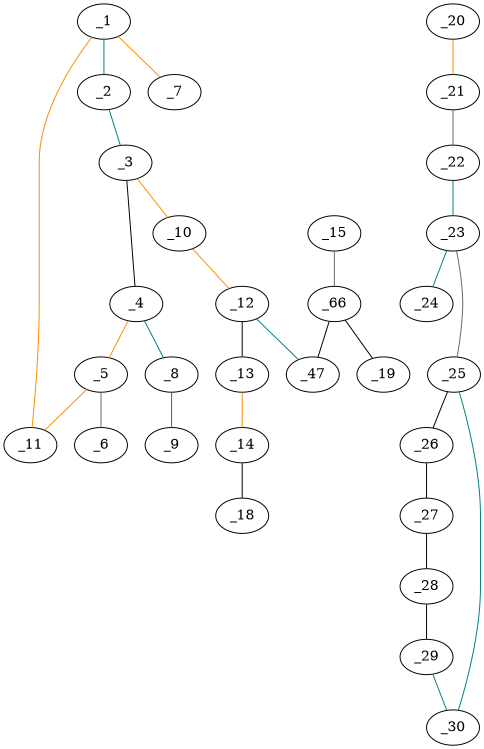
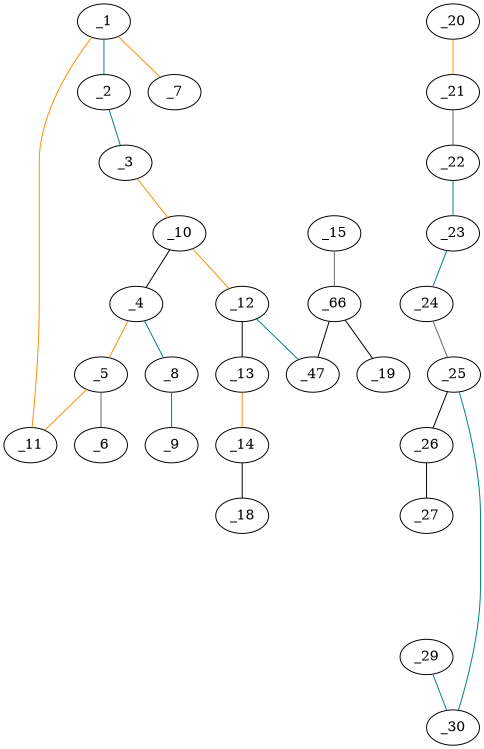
(131, 233) -> (158, 269)
(463, 304) -> (440, 339)
(427, 586) -> none
